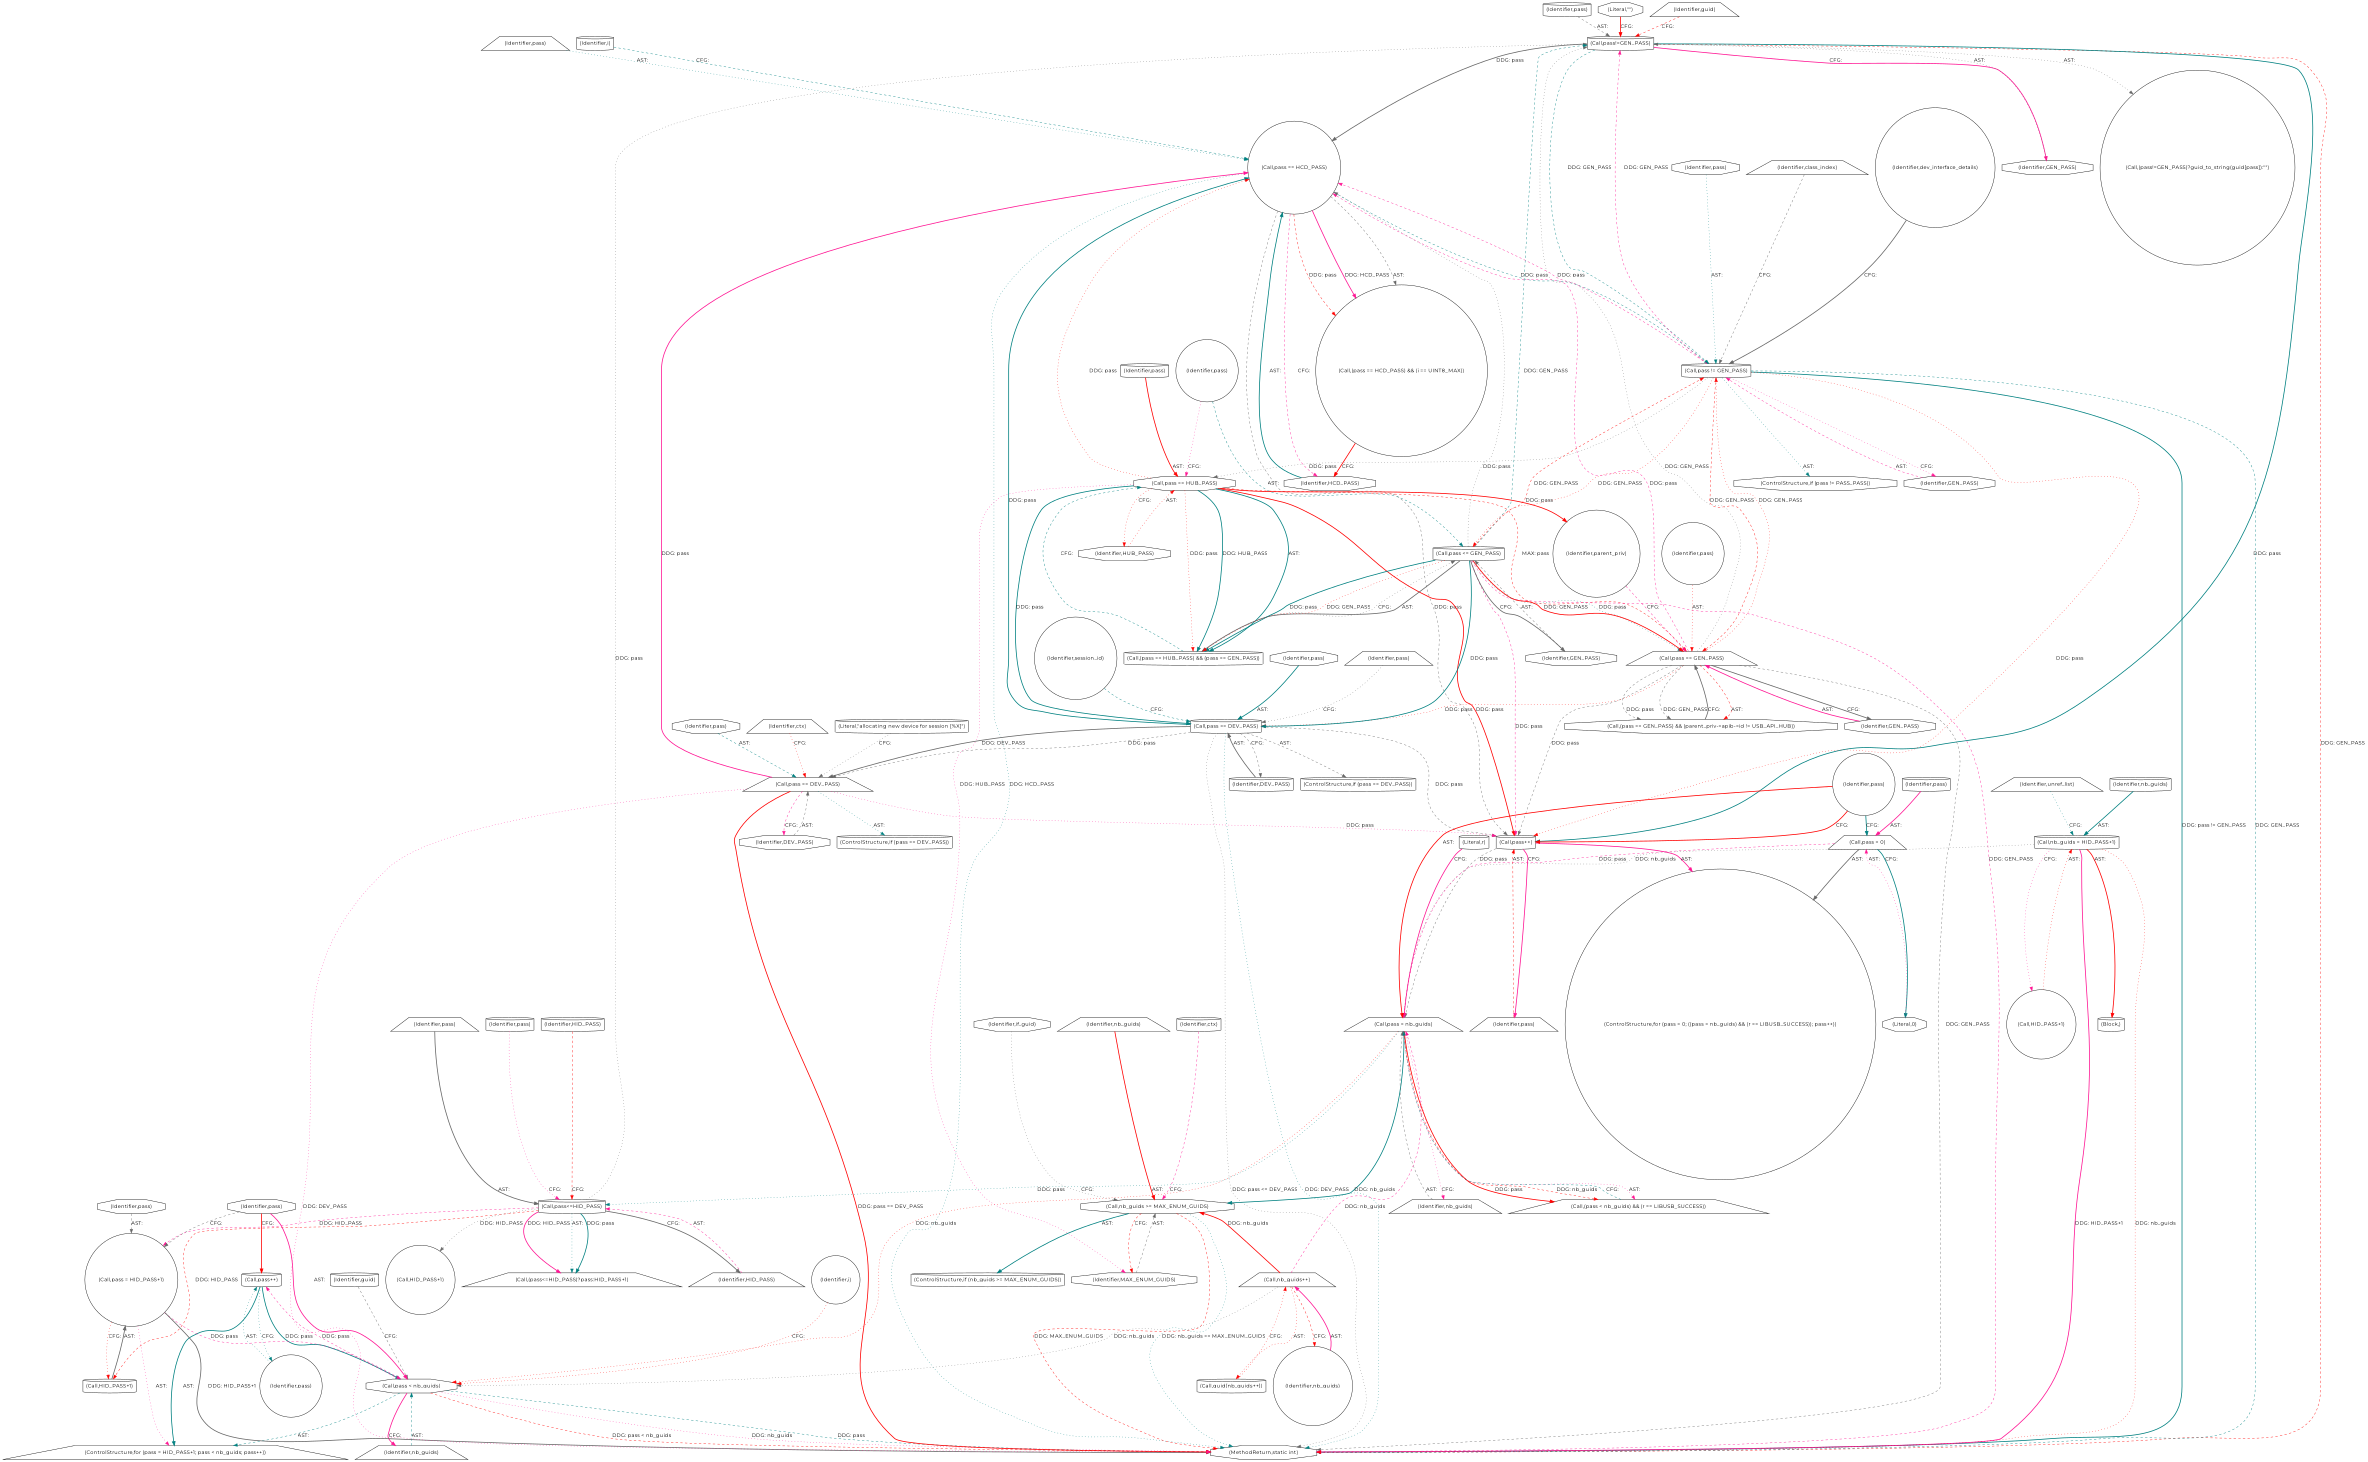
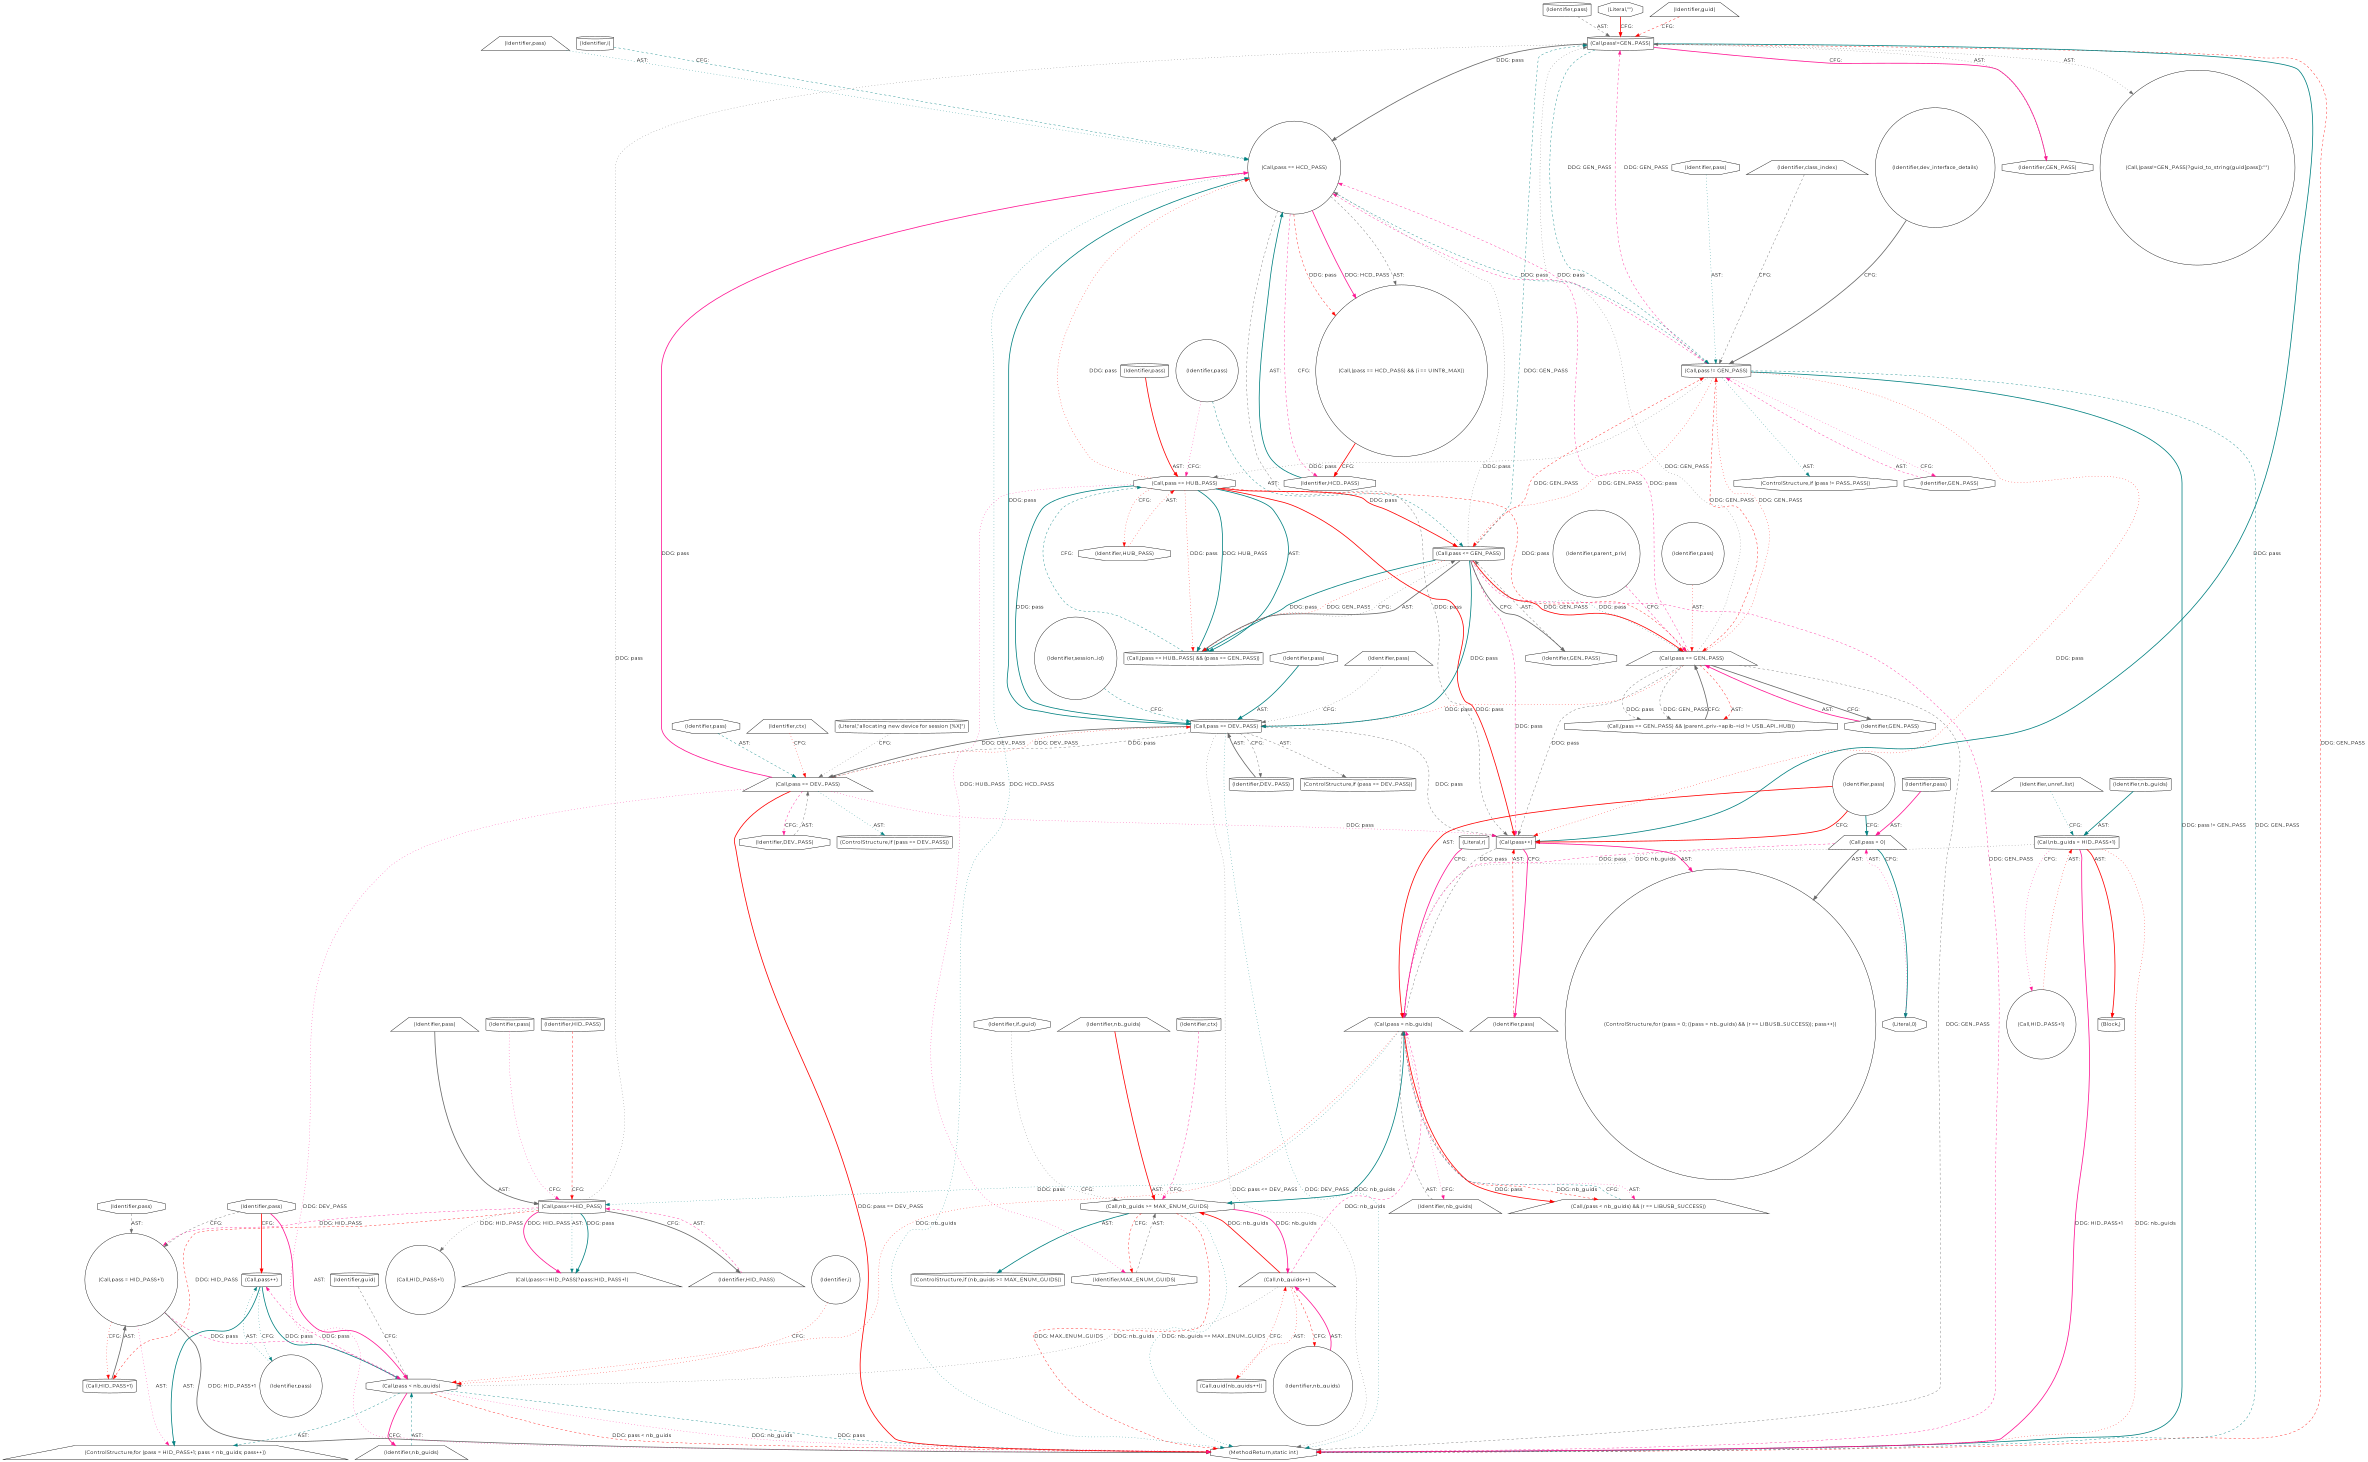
(1411, 493) -> (1361, 498)
(1536, 554) -> (1536, 554)
none -> (1001, 752)
none -> (1276, 1225)
